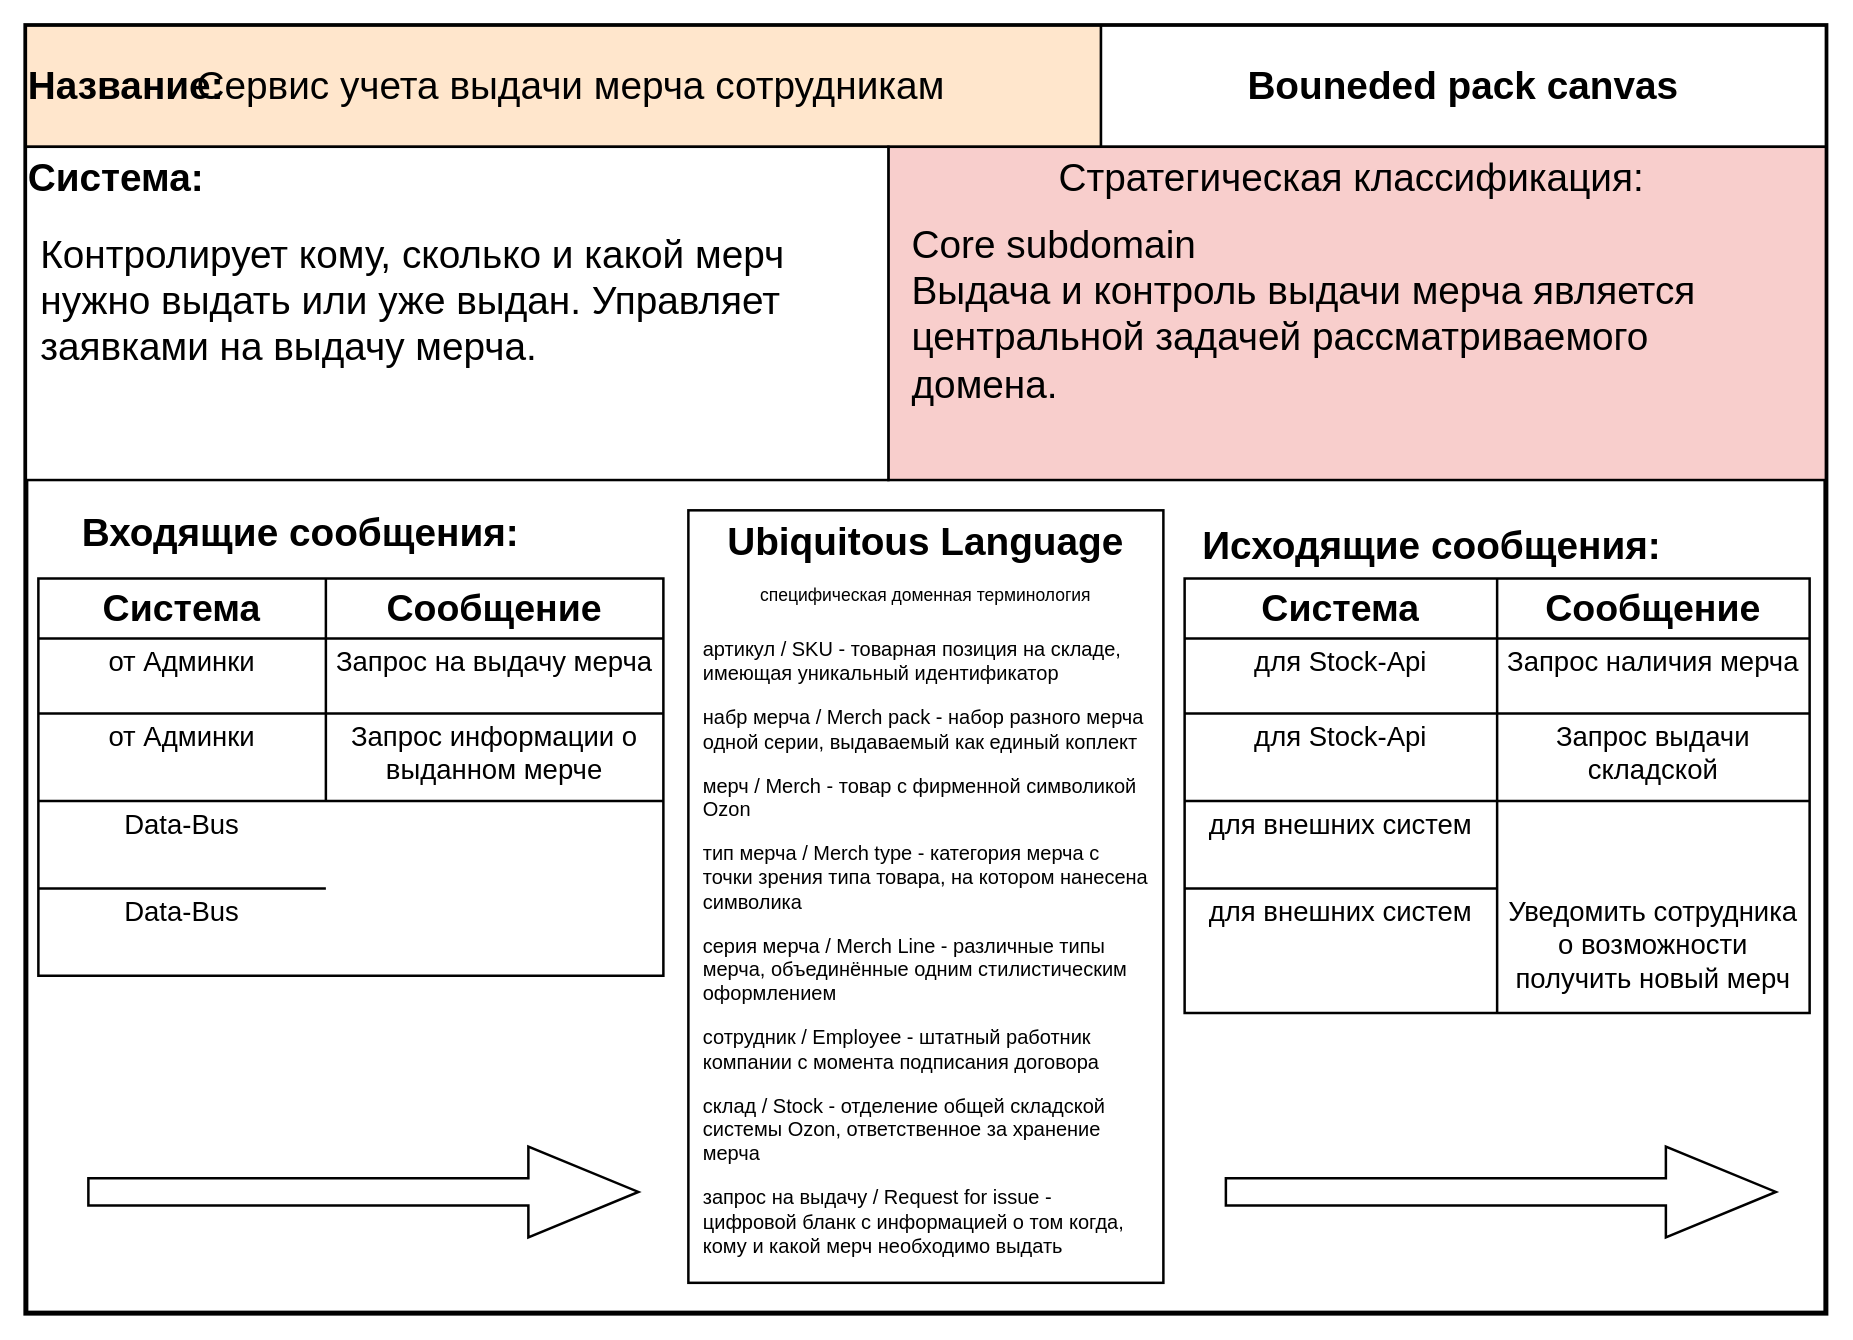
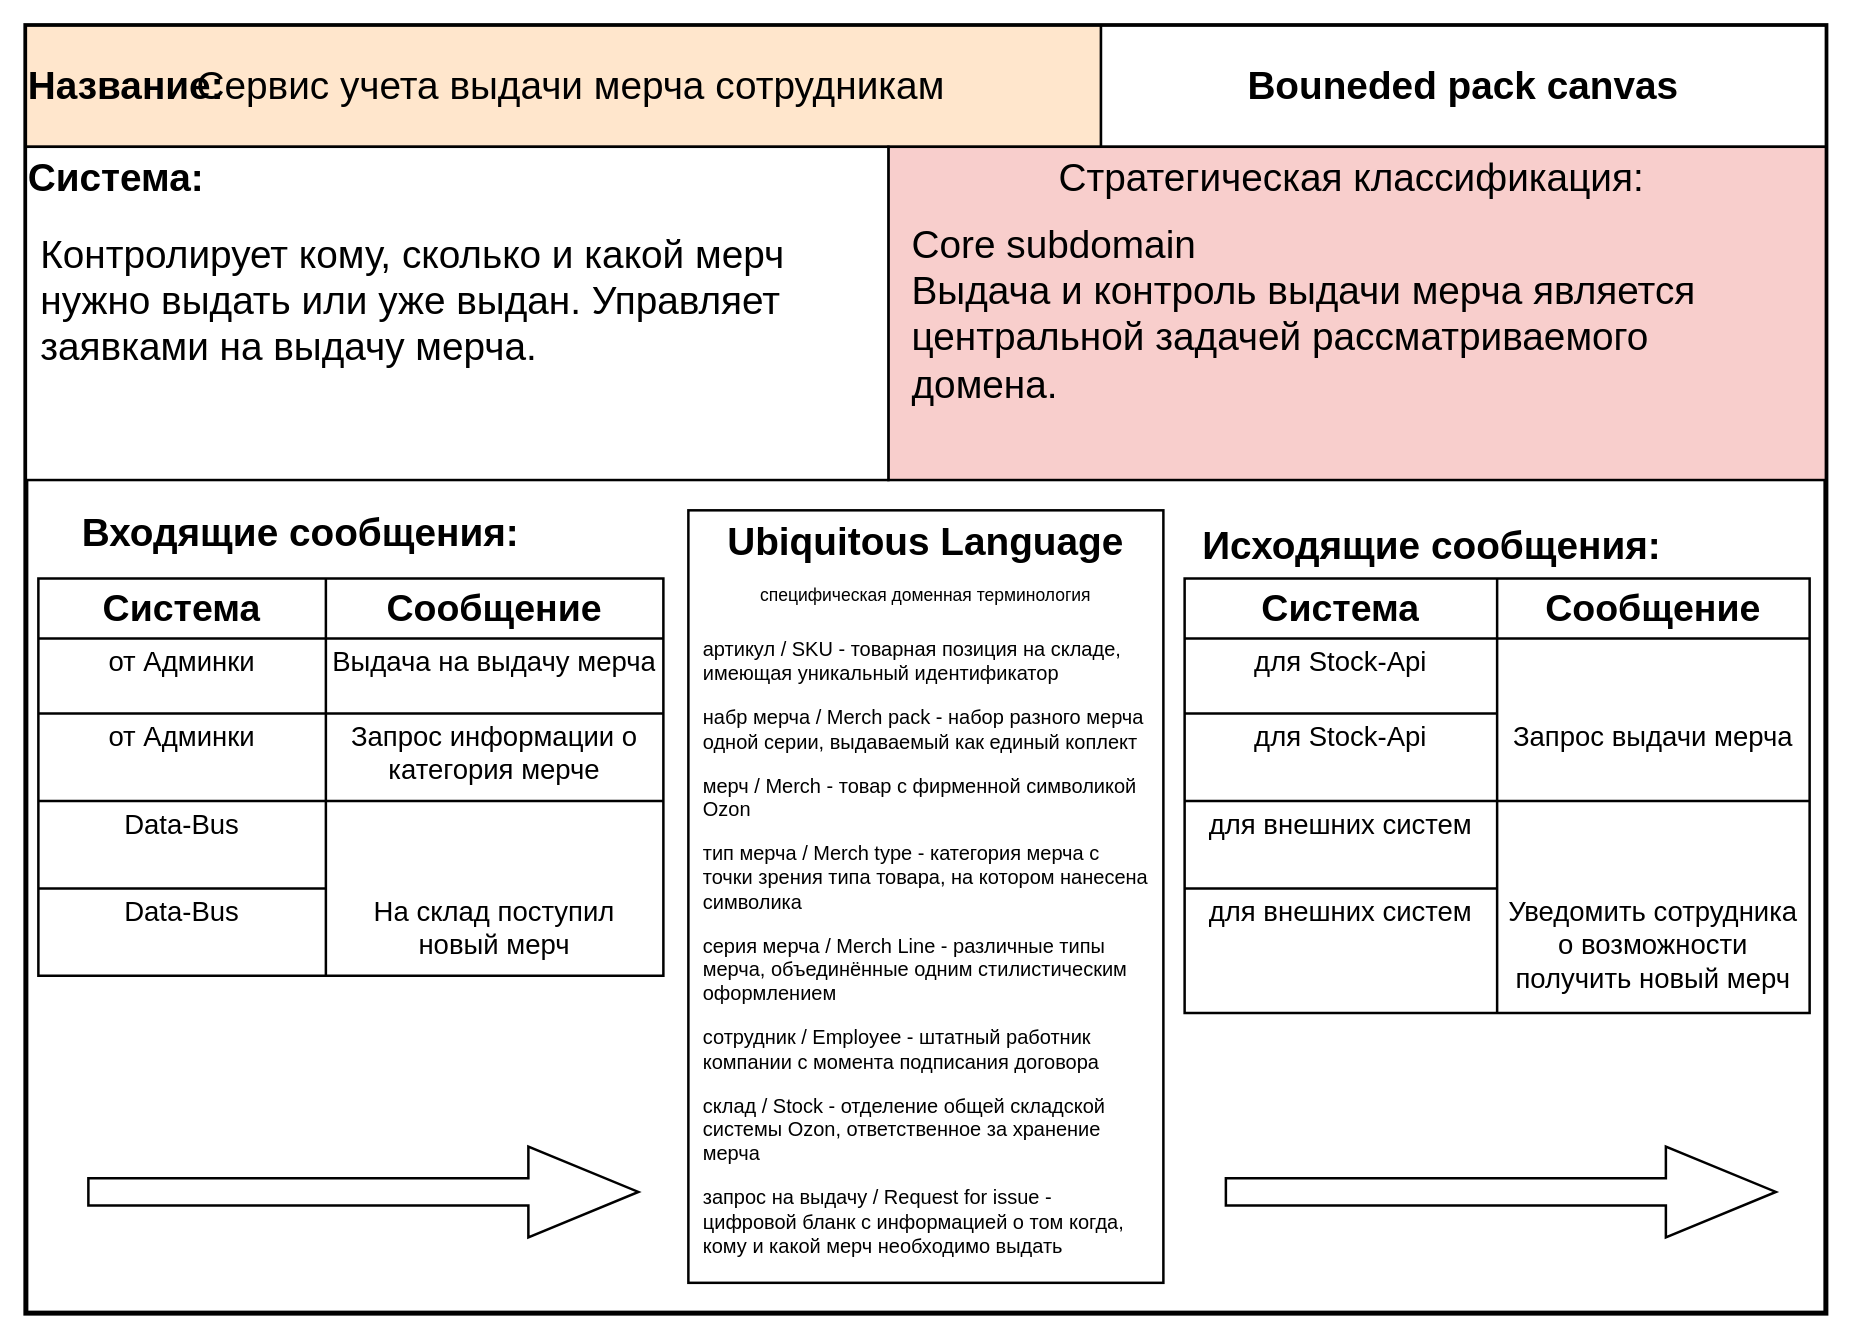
(494, 663) -> (494, 663)
(1653, 676) -> none
(494, 755) -> (494, 755)
(1653, 755) -> (1653, 738)
none -> (494, 932)
